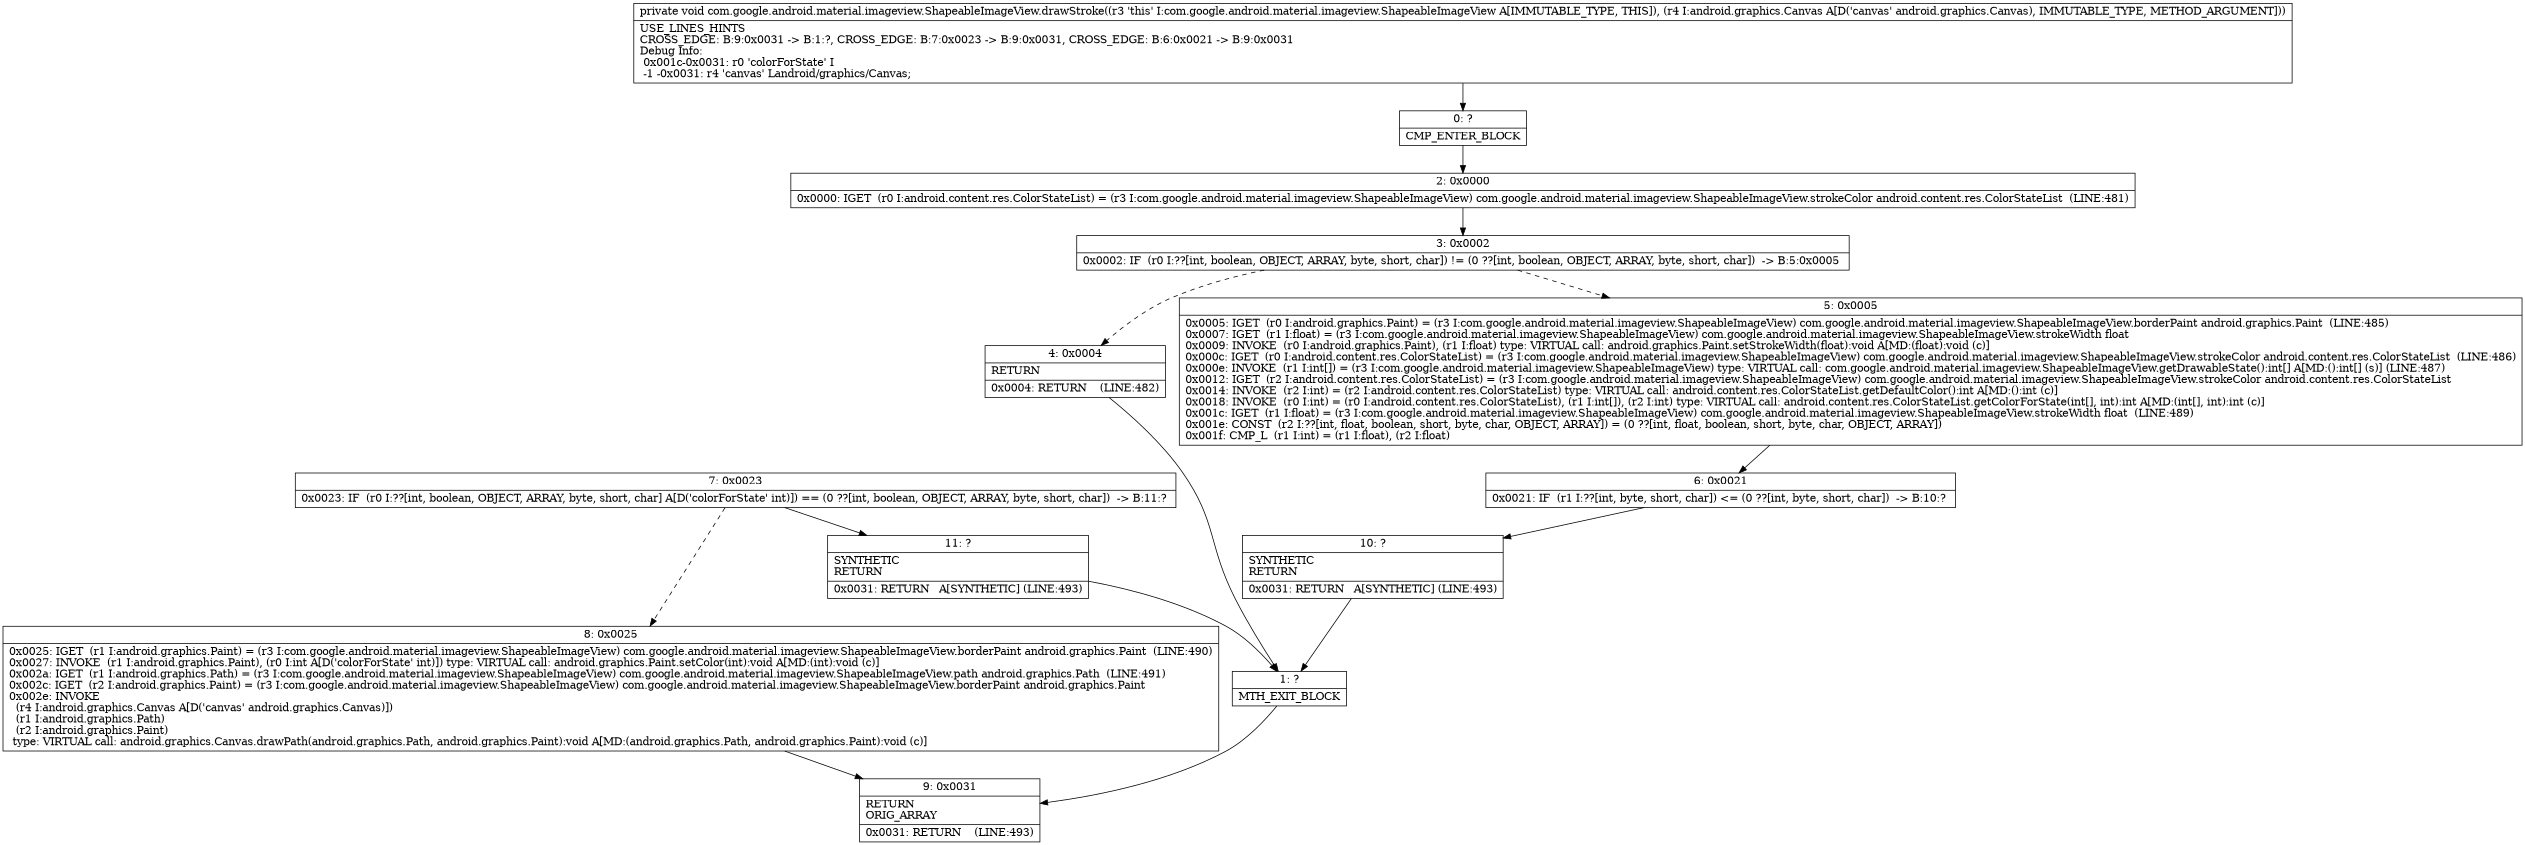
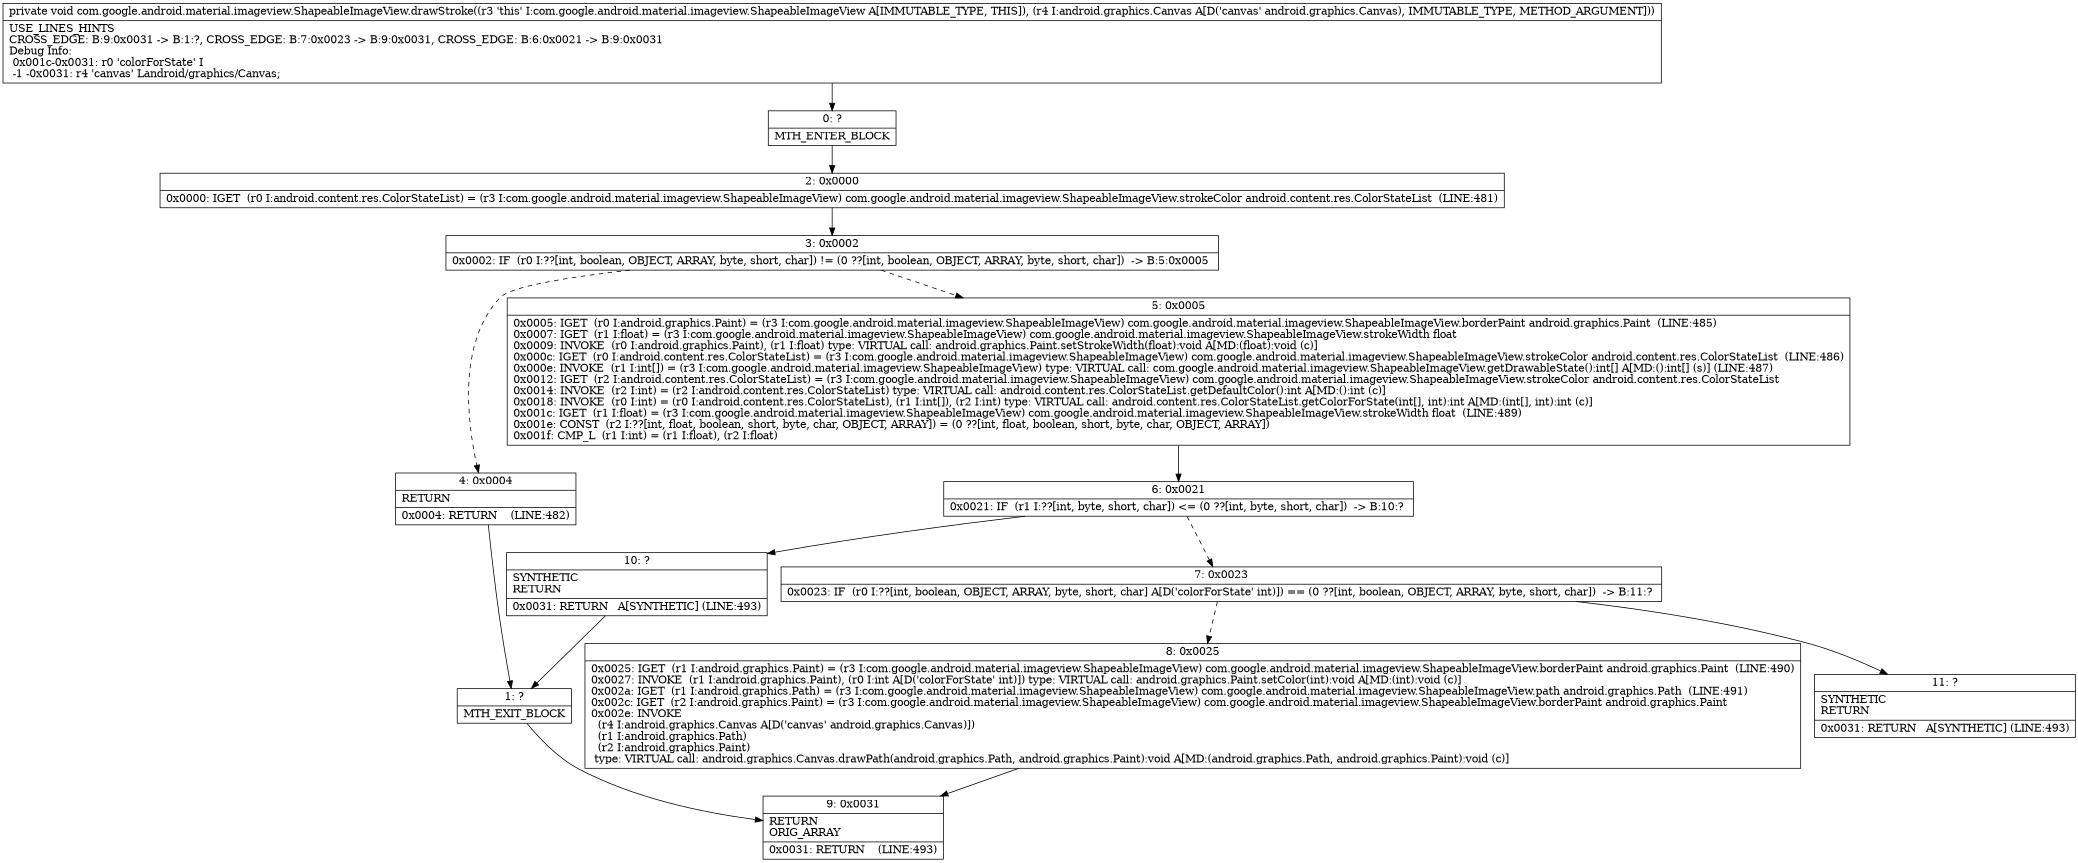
(1463, 136) -> (832, 136)
none -> (1198, 538)
(1188, 609) -> none
